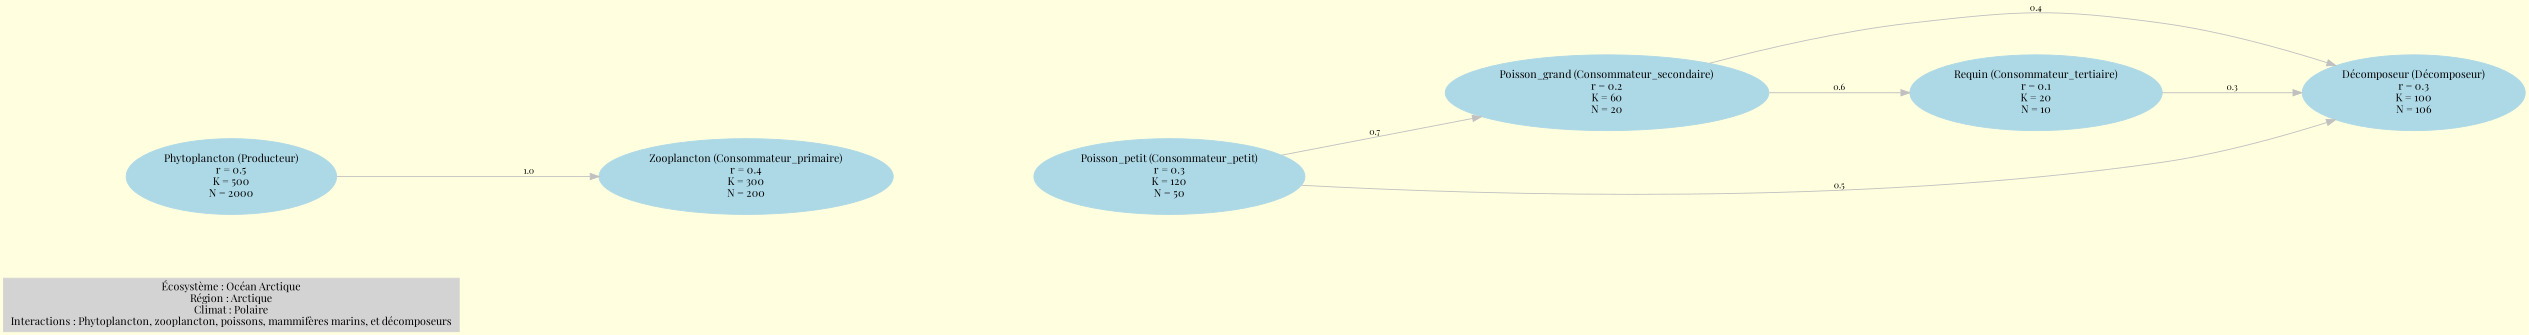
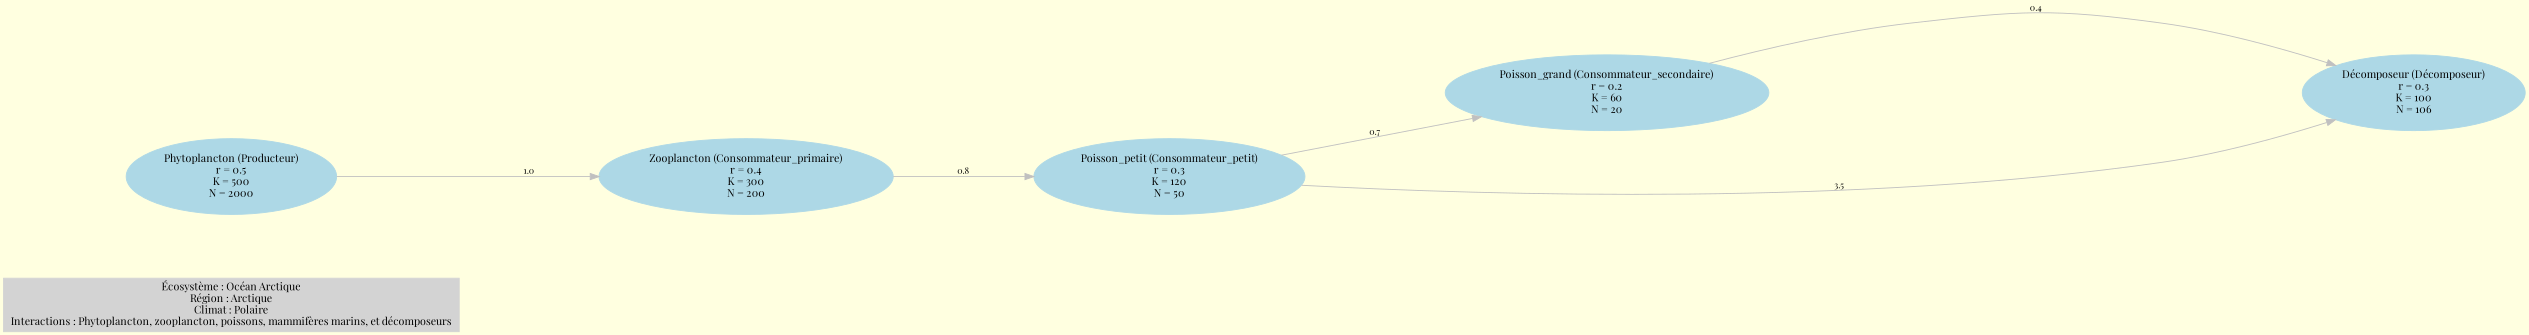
(2036, 93) -> none
none -> (959, 177)
(1840, 186) -> (1840, 186)
